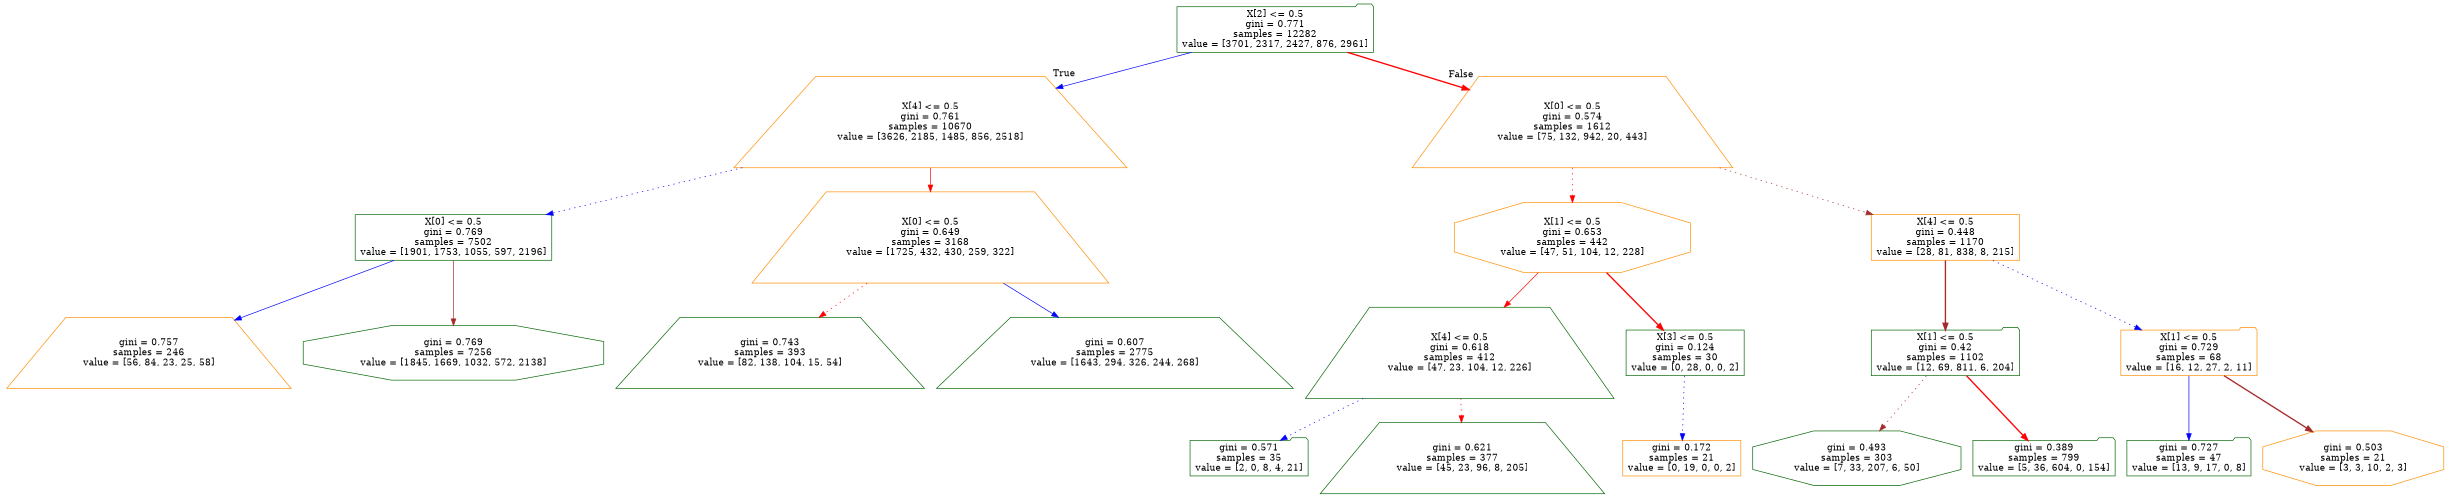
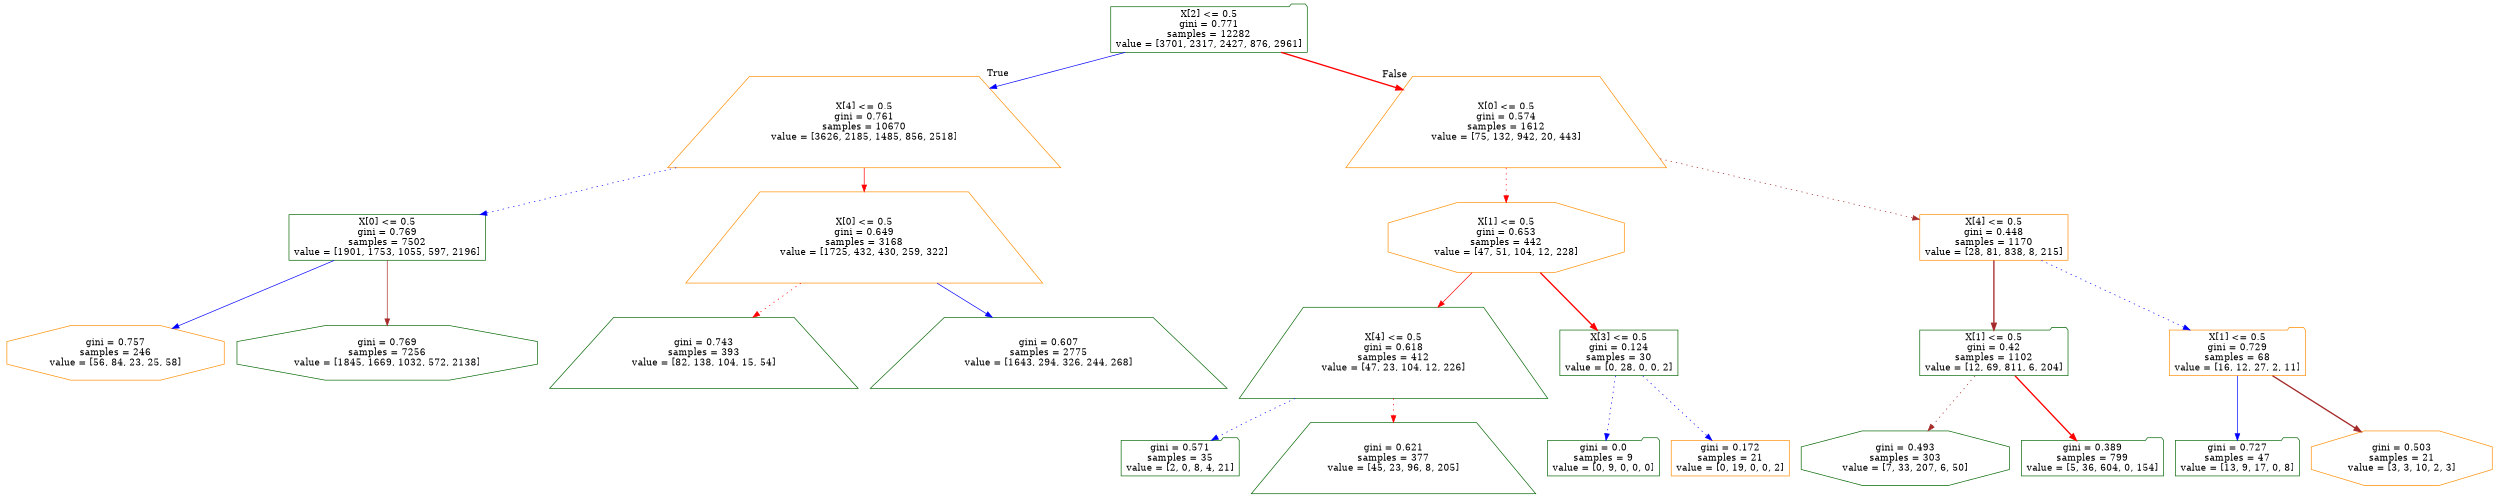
(149, 353) -> (116, 353)
none -> (1603, 458)
